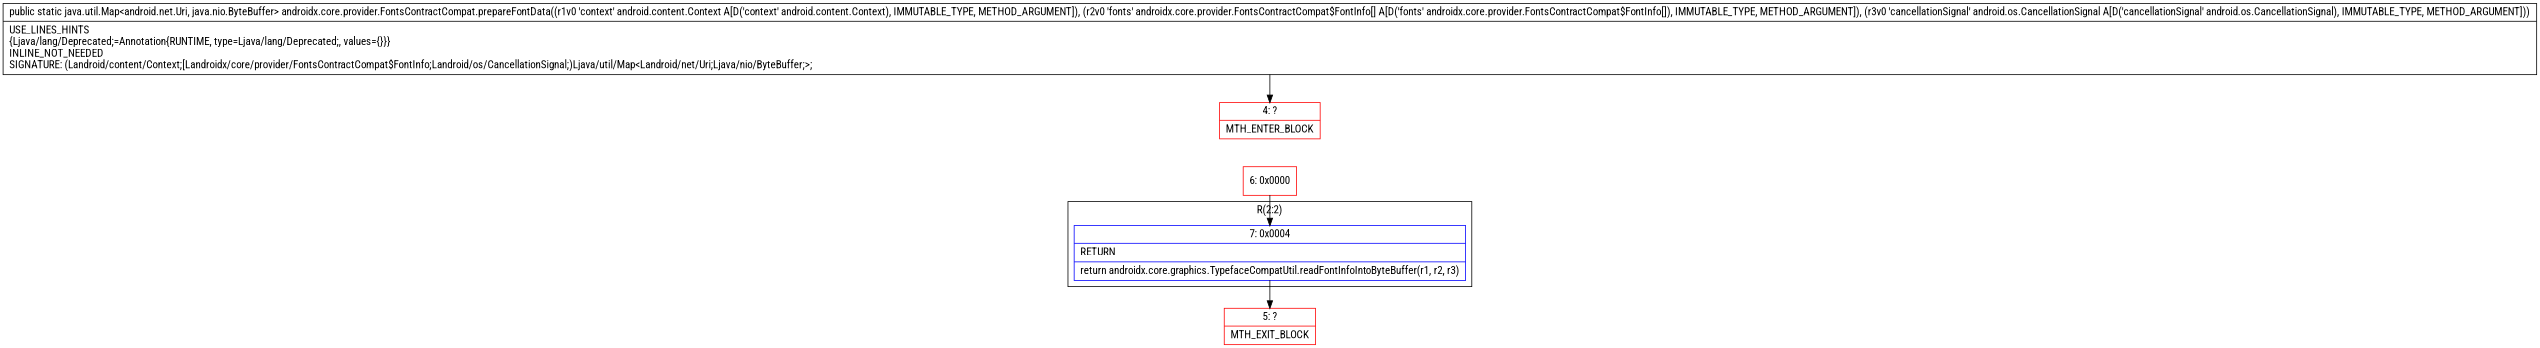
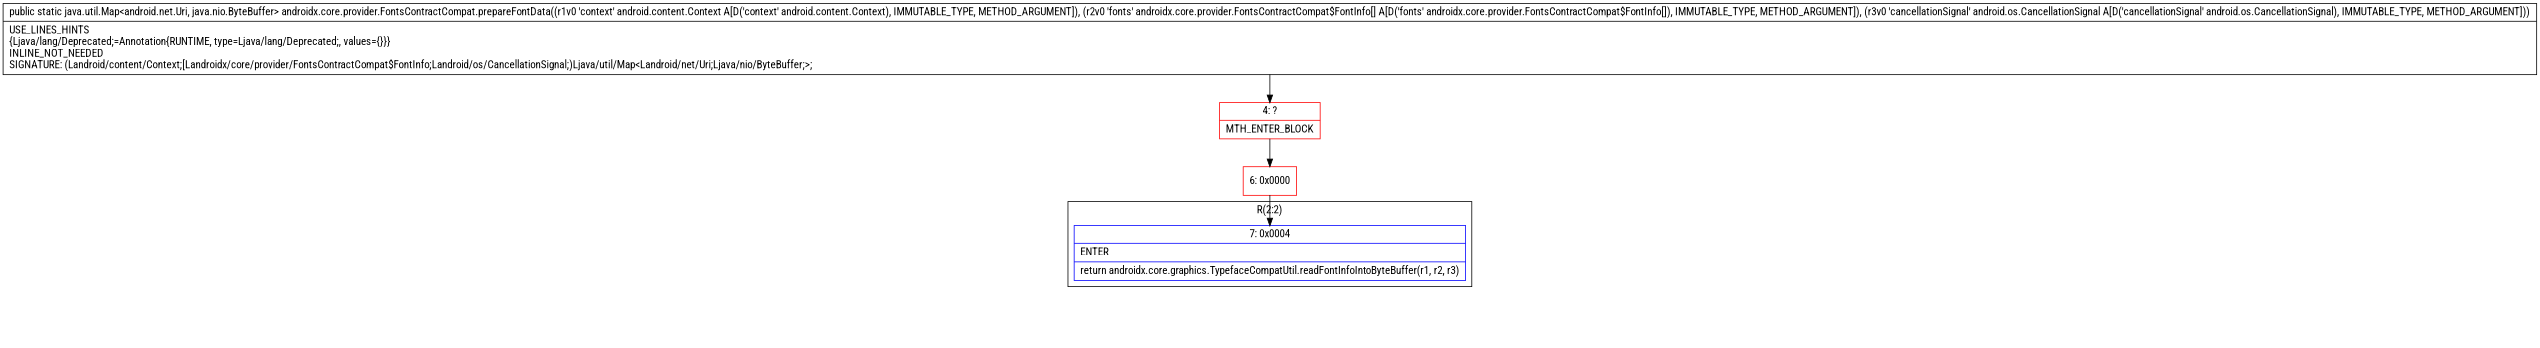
none -> (1270, 149)
(1098, 252) -> (1095, 252)
(1270, 326) -> none
